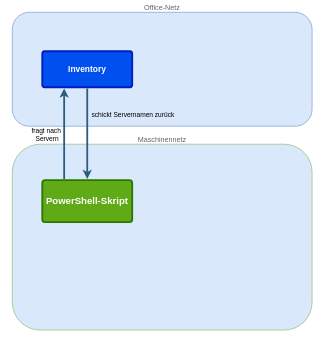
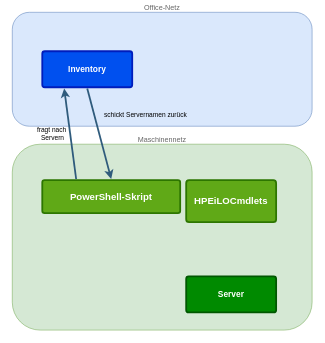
(87, 201) -> (111, 197)
none -> (231, 201)
(162, 237) -> (162, 237)
none -> (231, 295)
